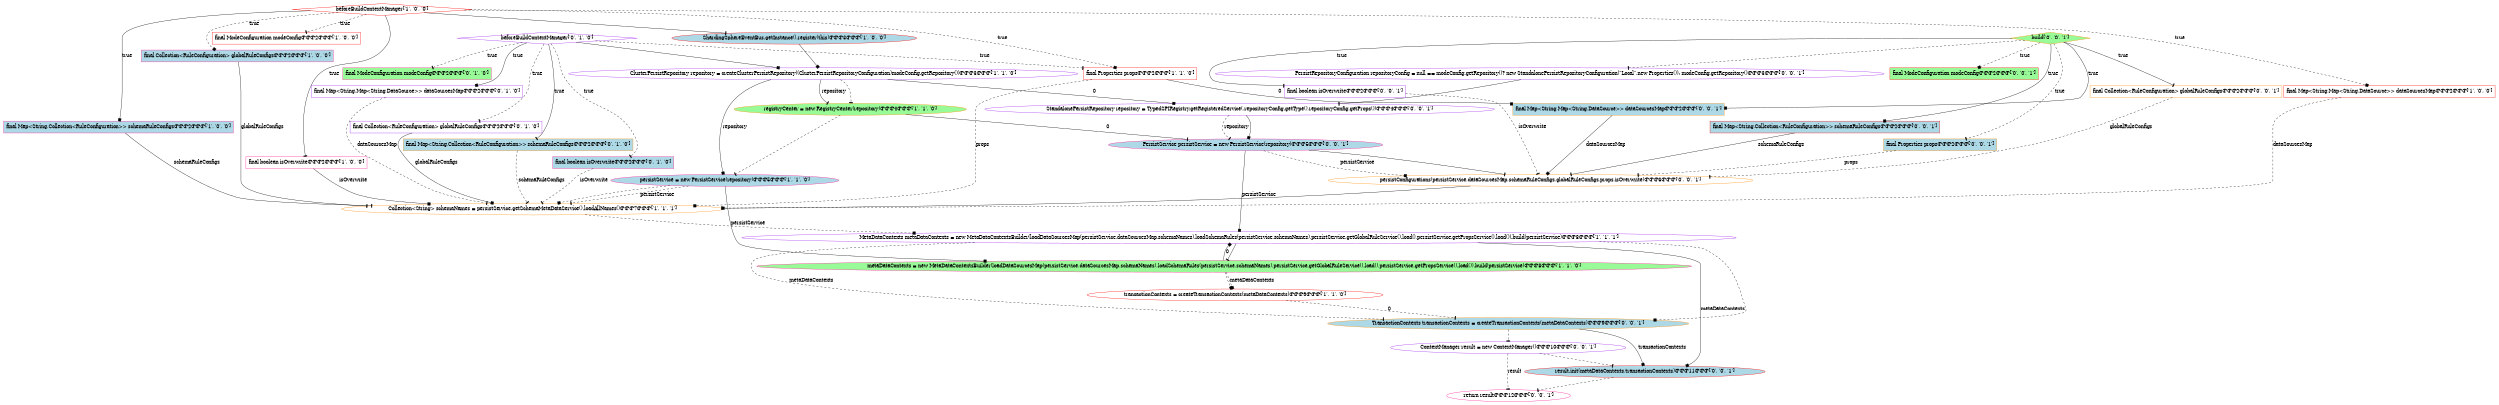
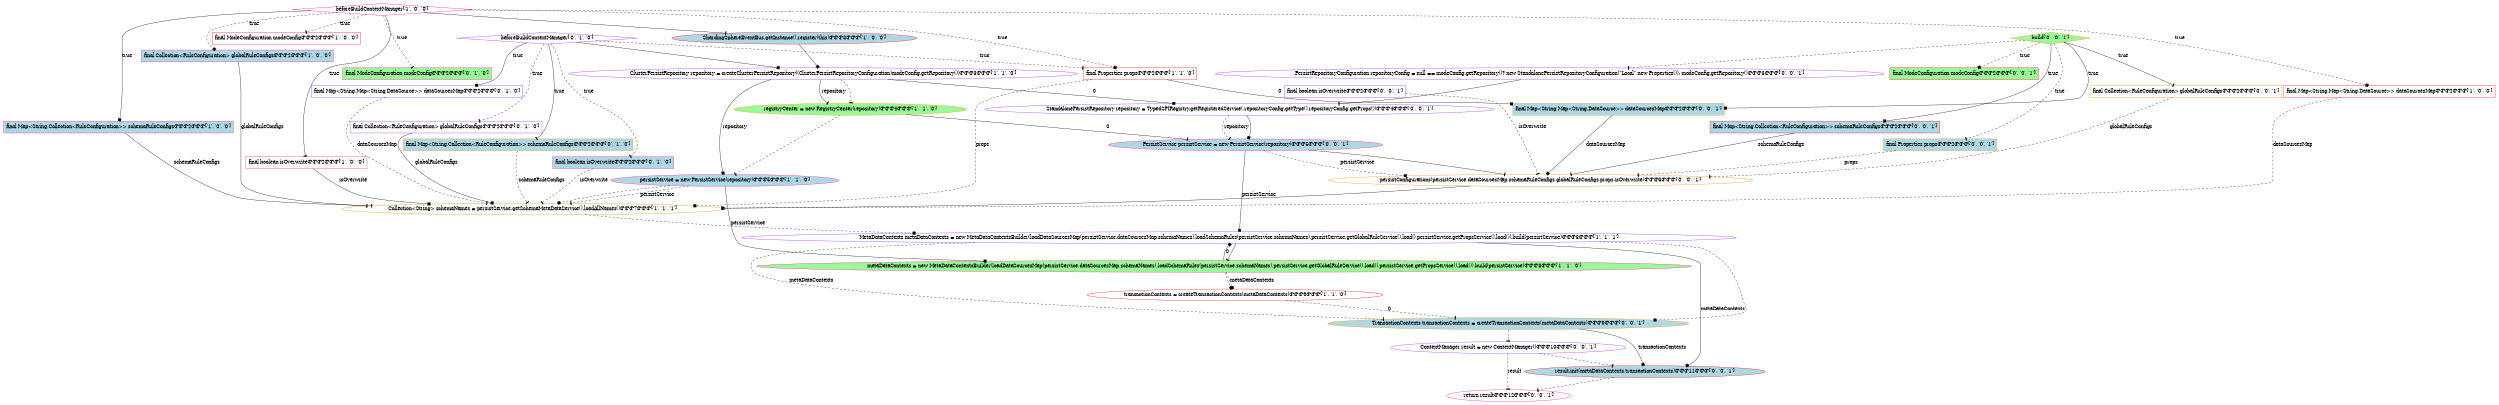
(382, 10) -> (382, 10)
(1569, 42) -> none
(477, 53) -> (396, 42)
